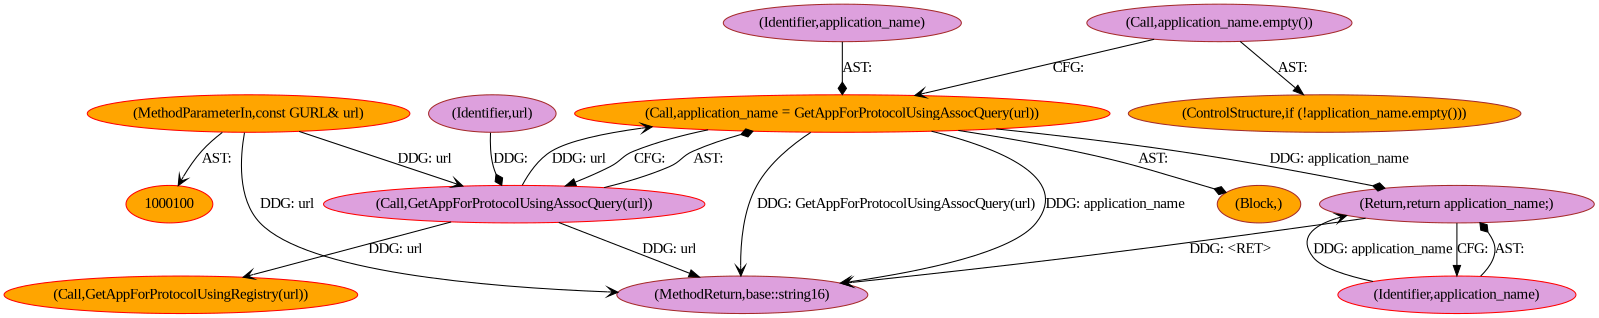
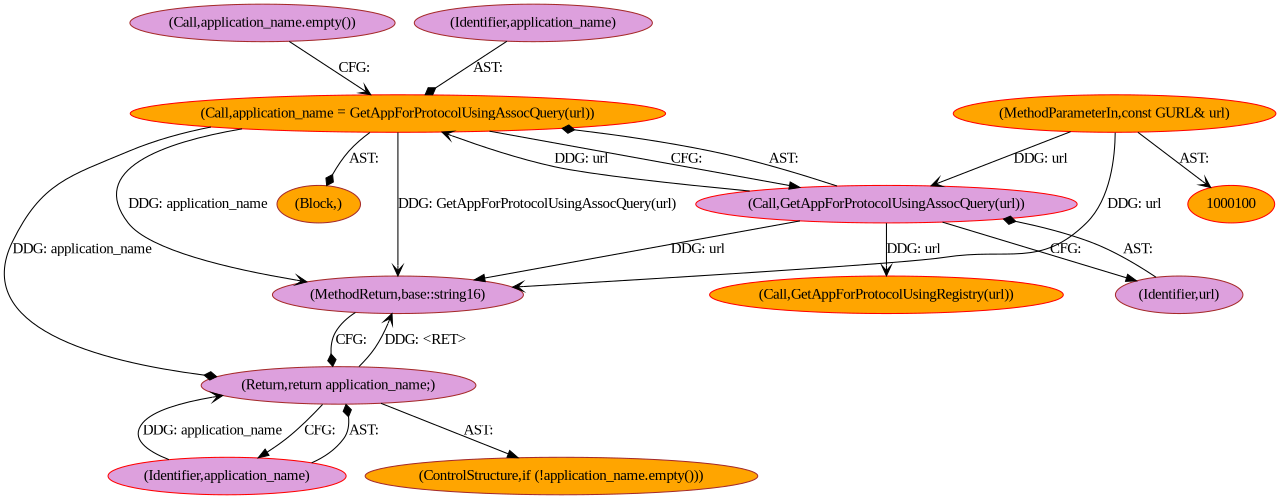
(1268, 65) -> (444, 429)
(513, 159) -> (1140, 249)
none -> (1021, 246)
none -> (337, 330)
